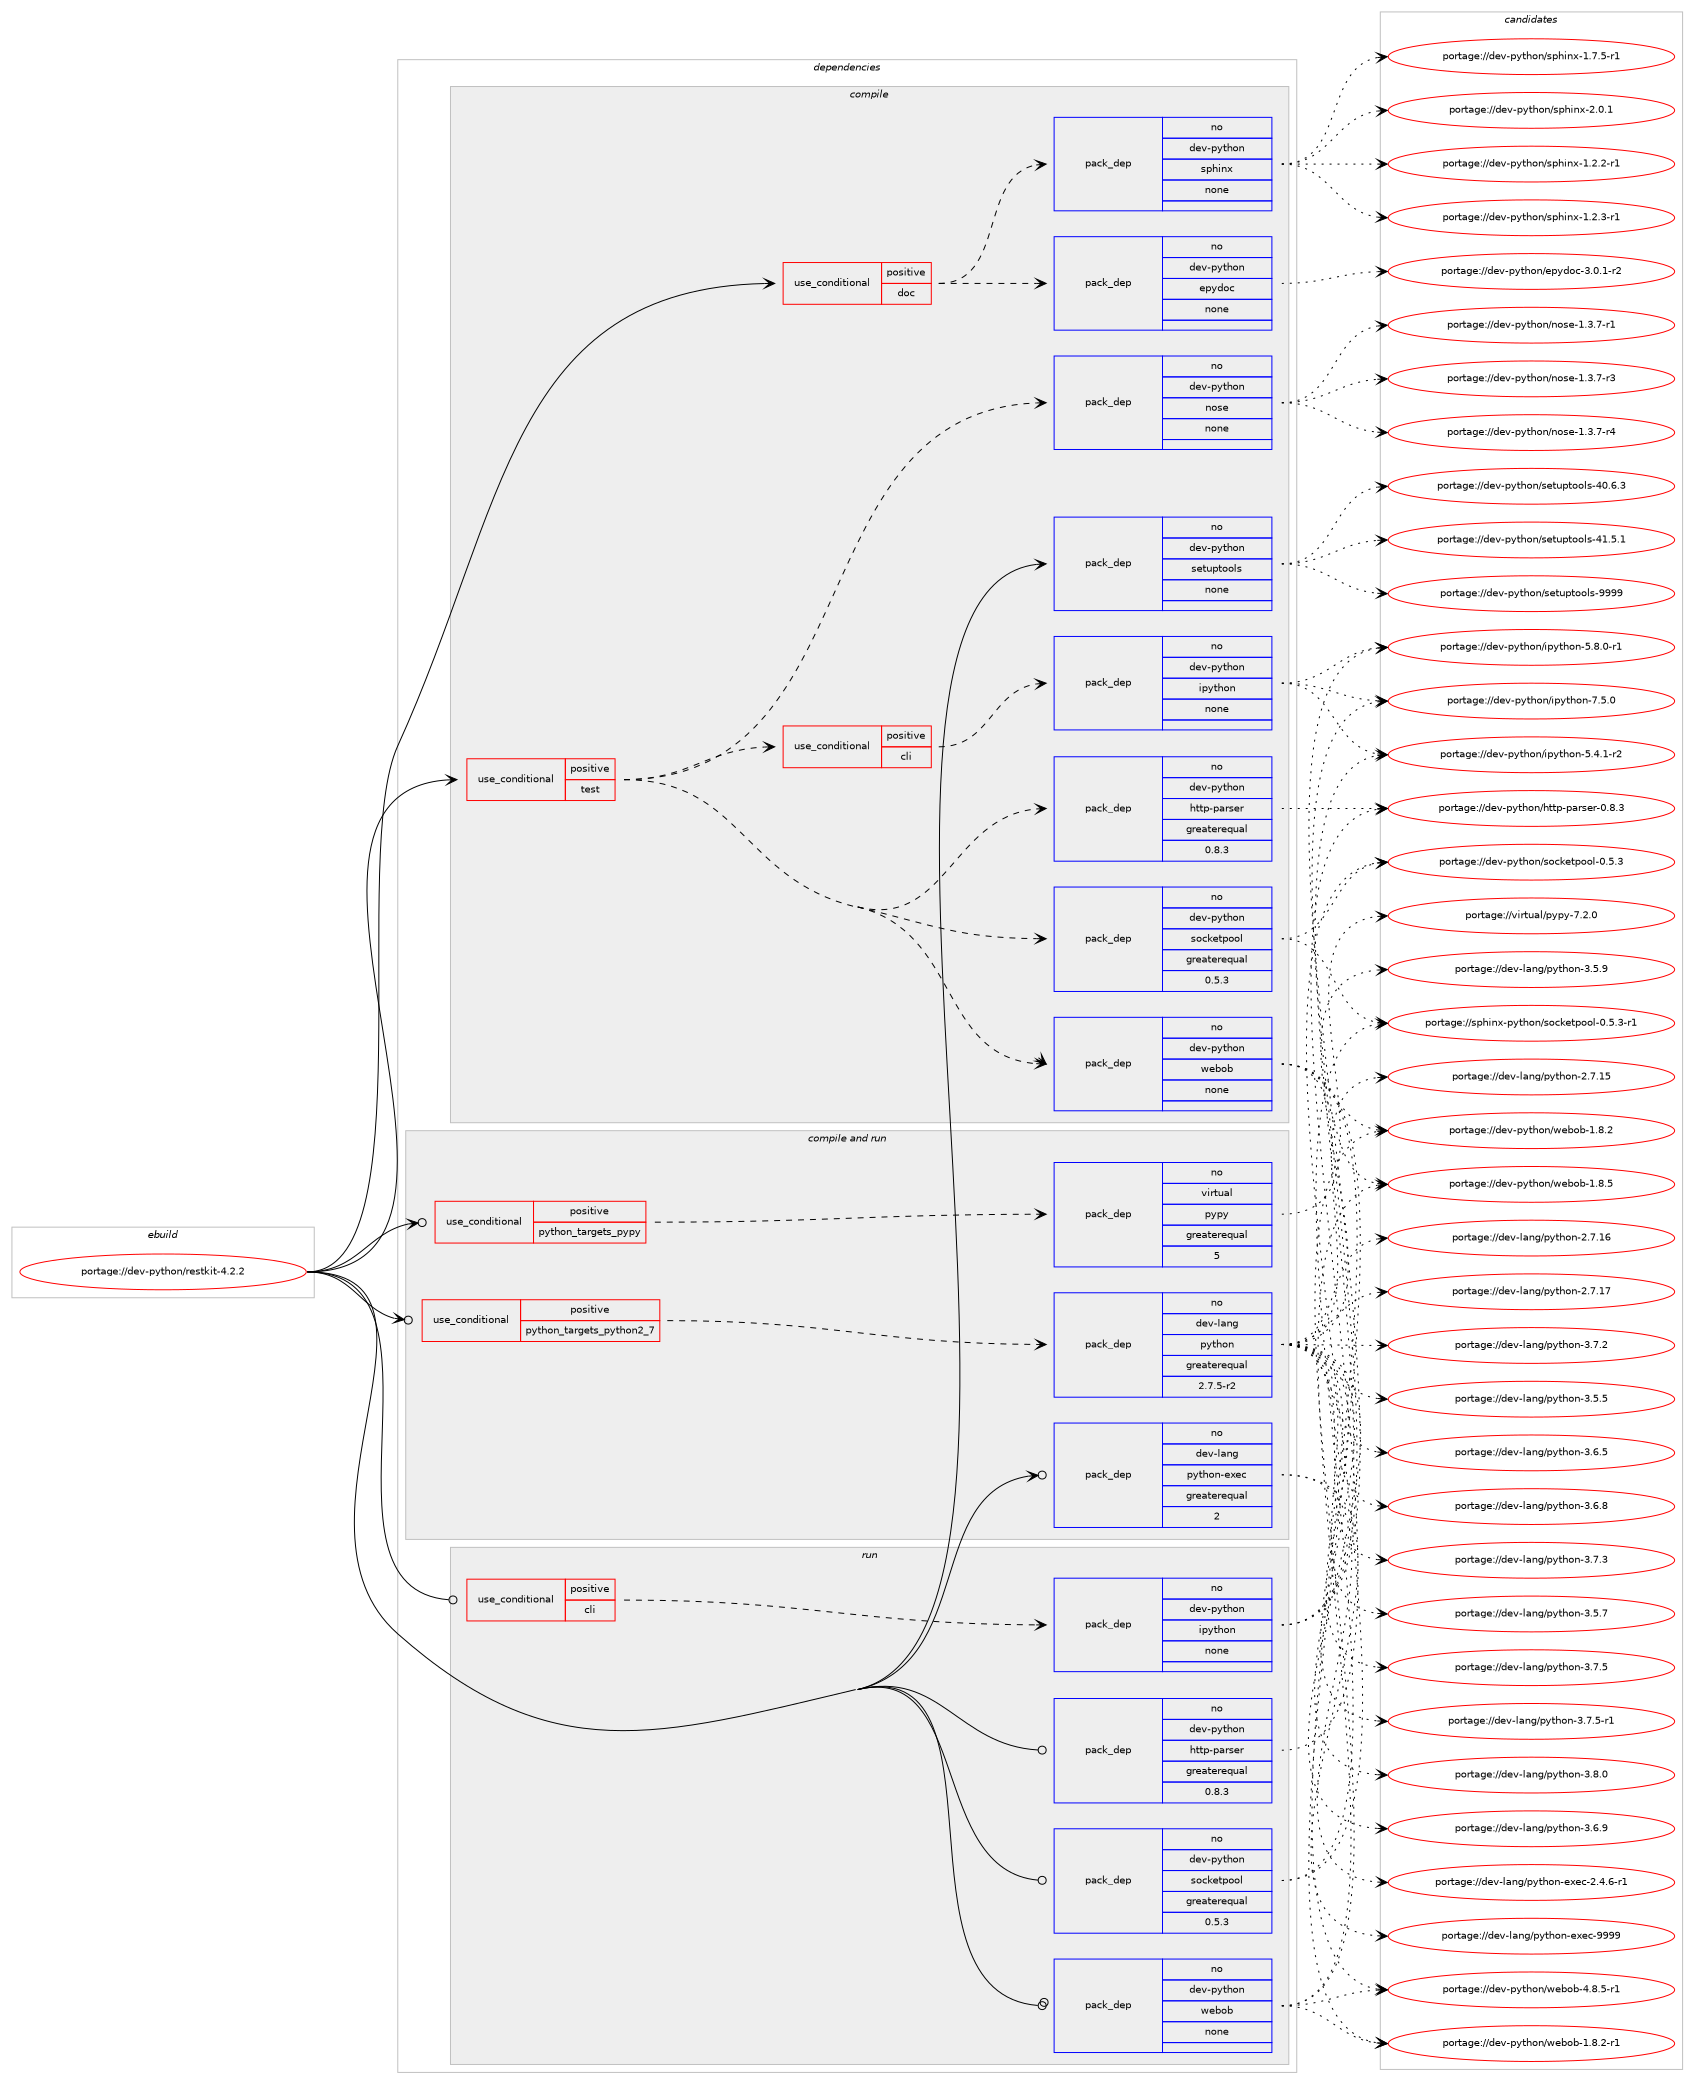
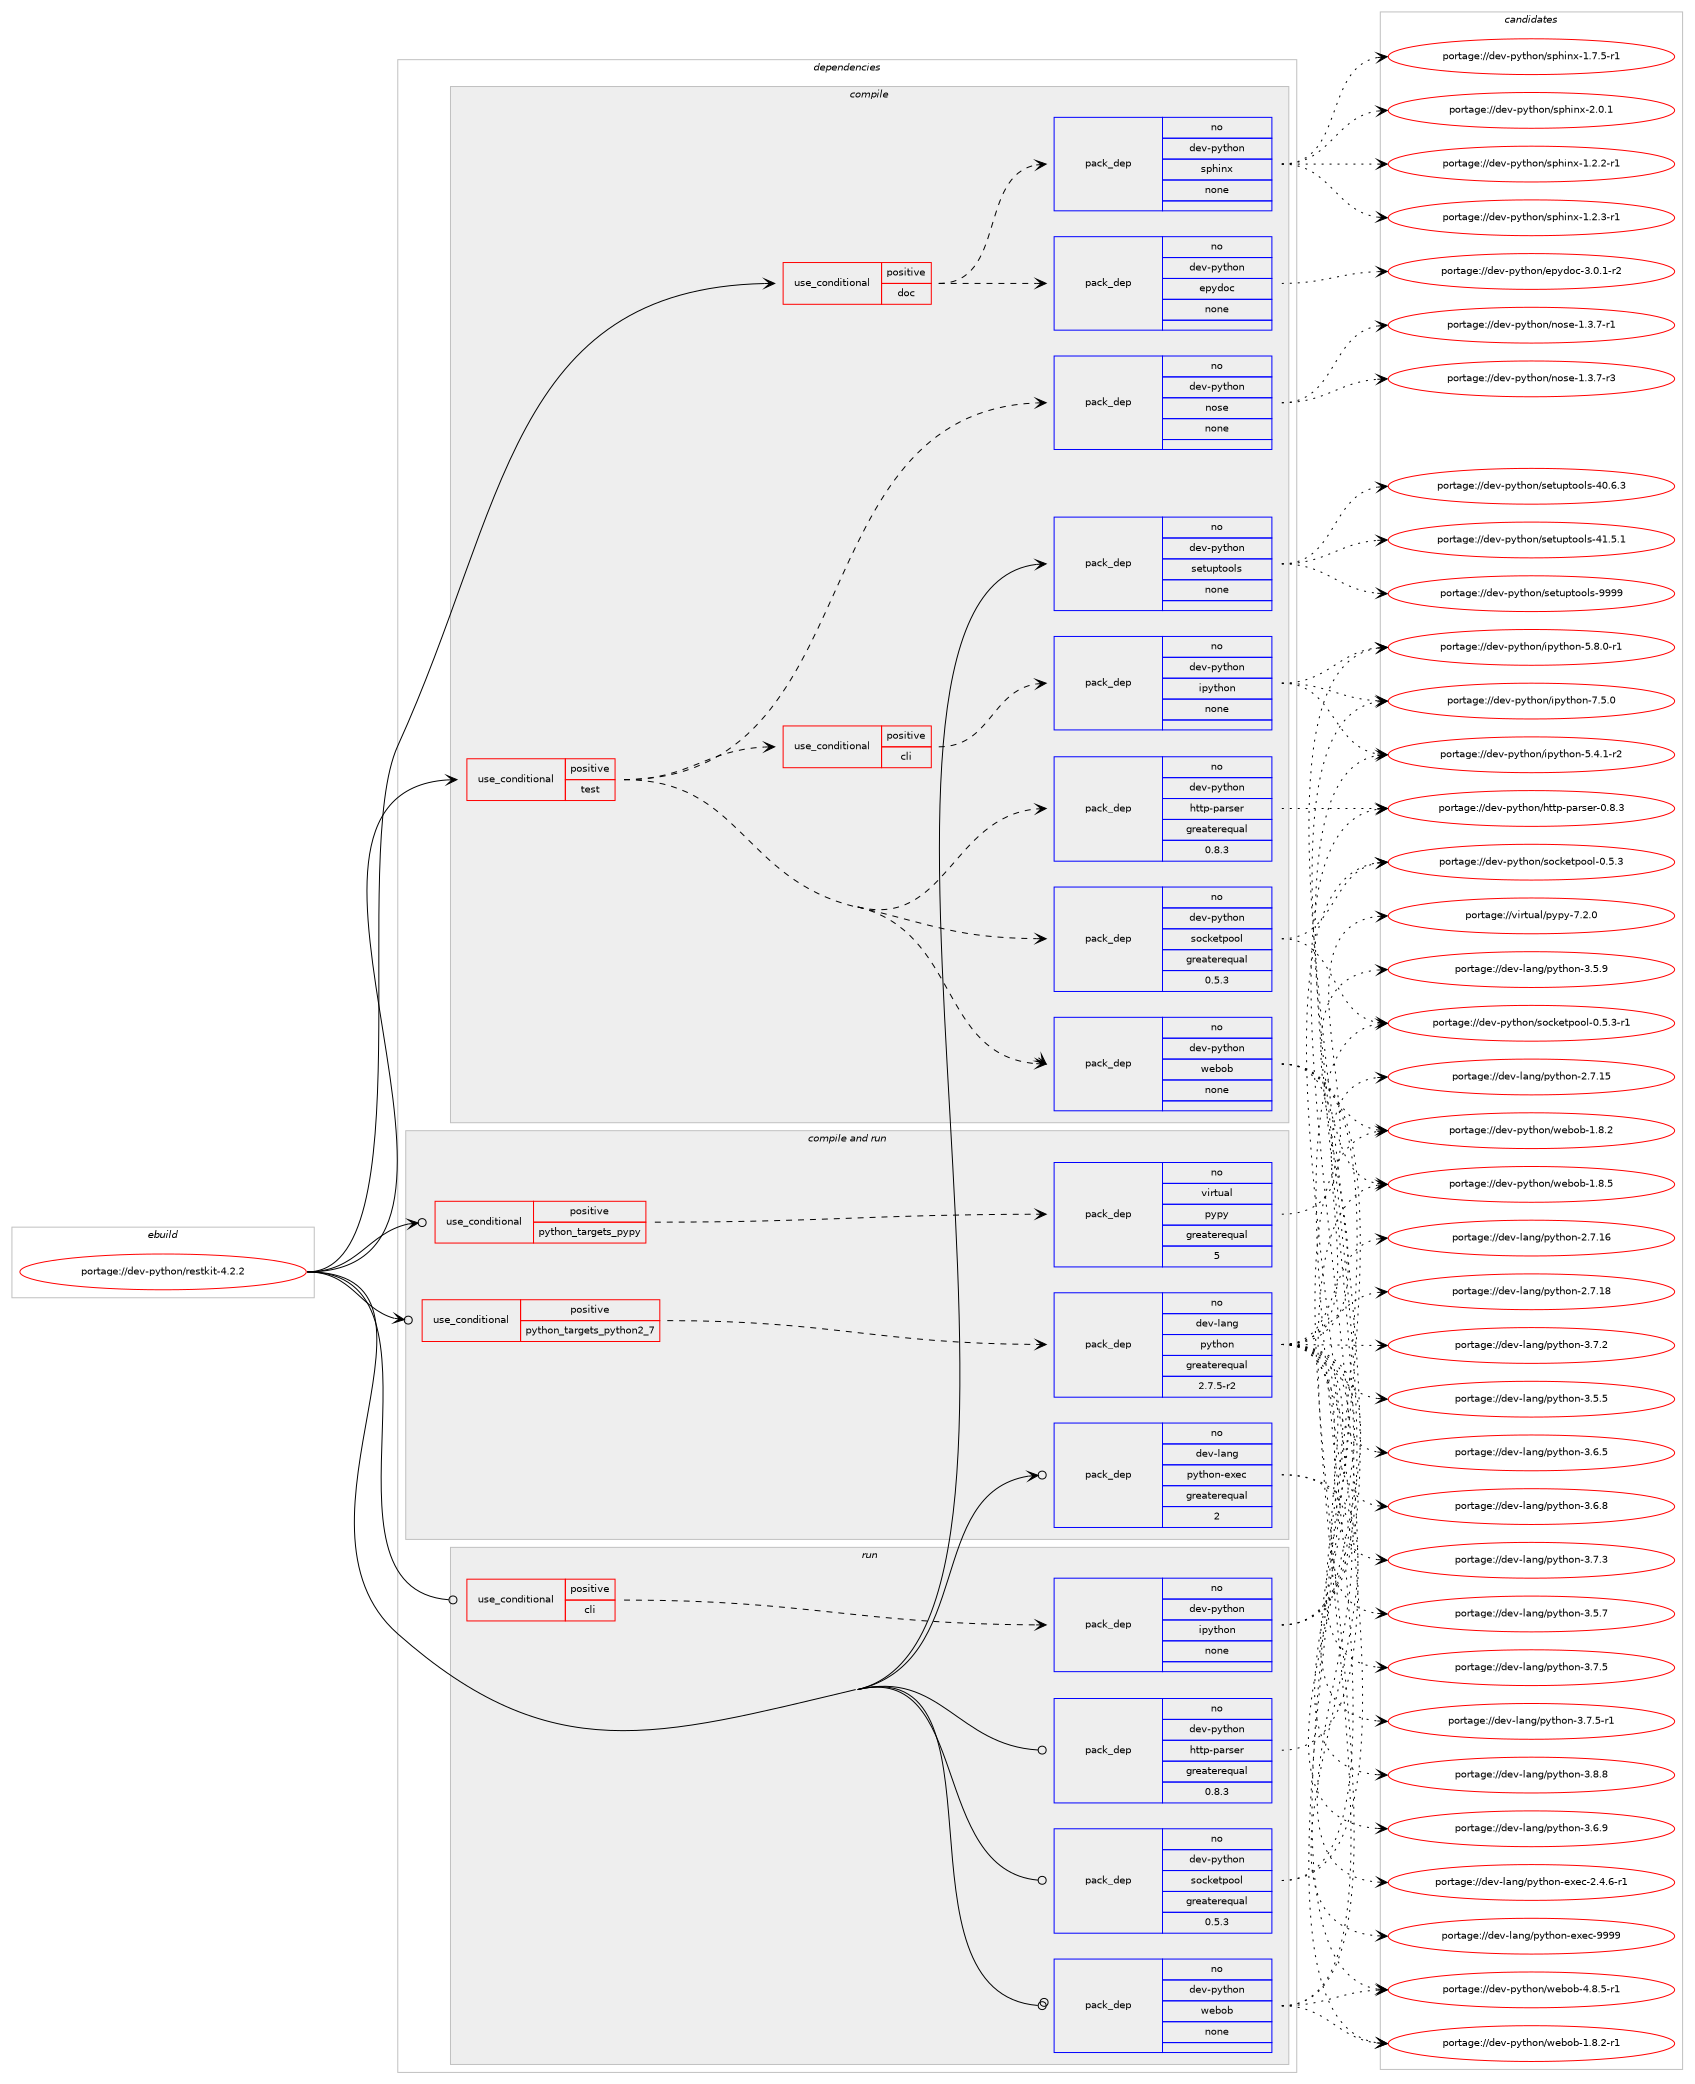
(1531, 433) -> none
(1531, 1023) -> (1531, 1023)
(1531, 1292) -> (1531, 1292)
(1531, 1775) -> (1531, 1775)
